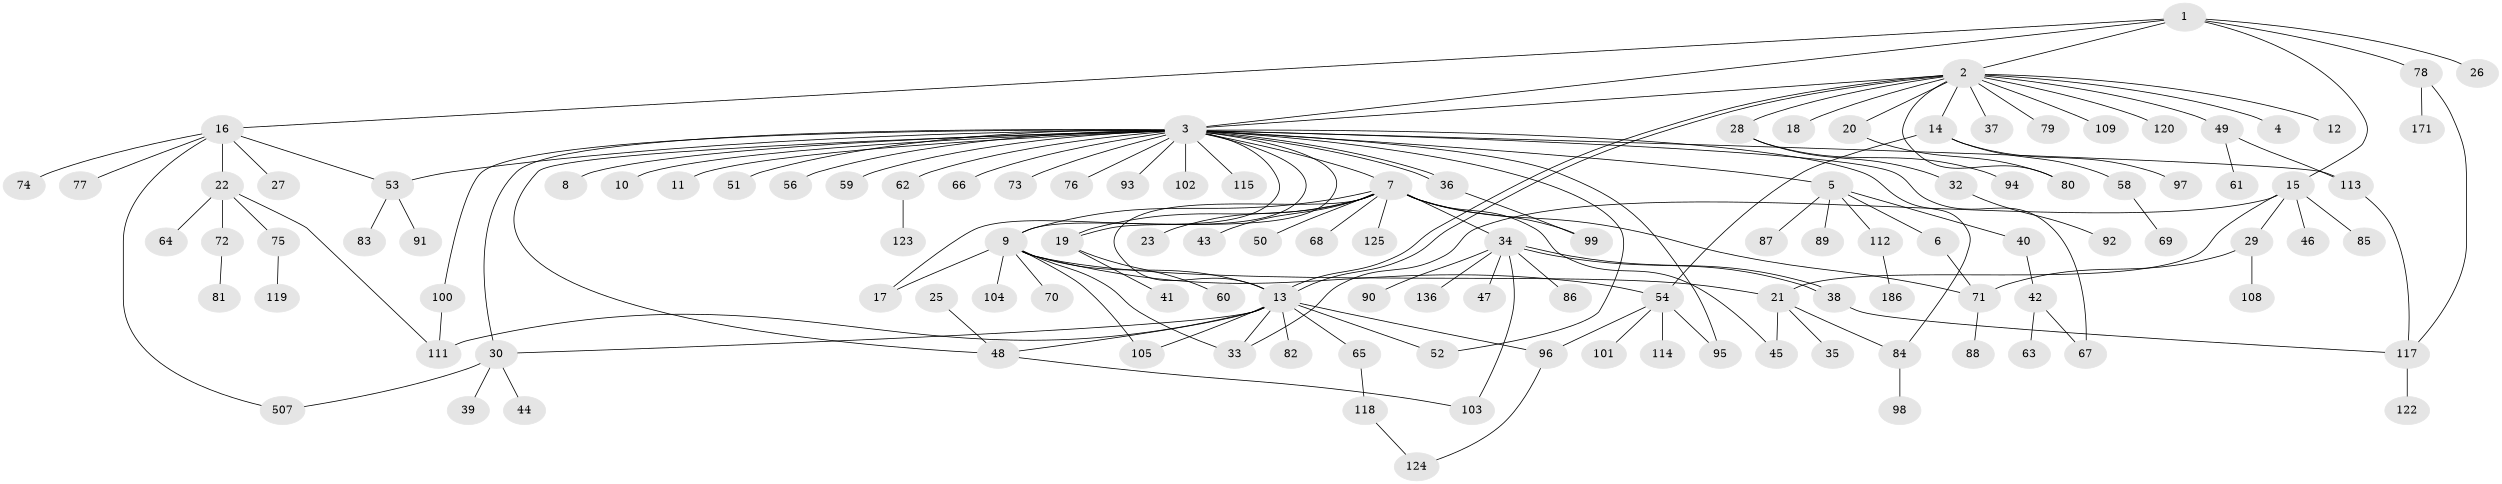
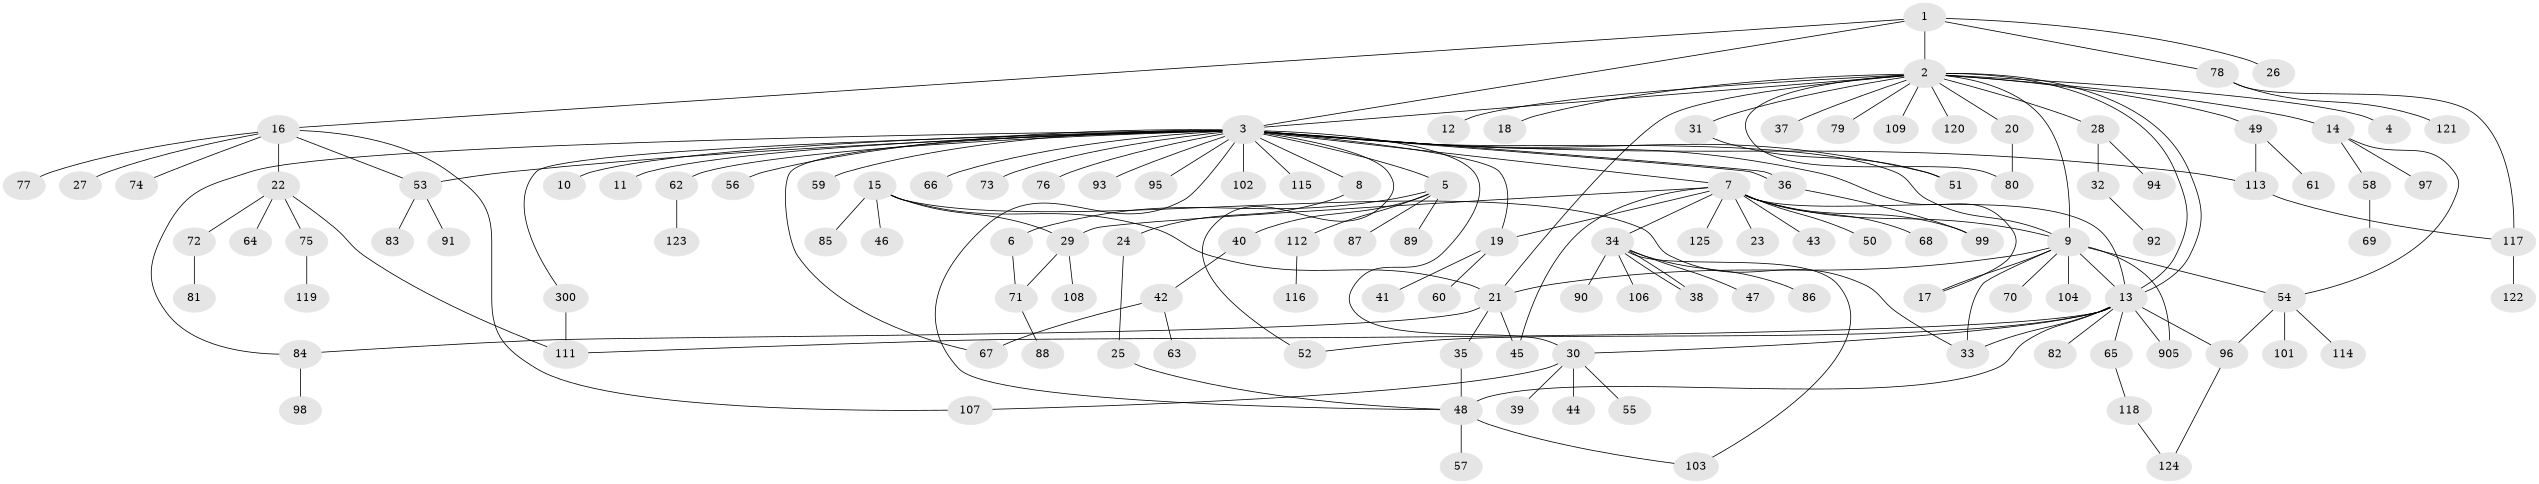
(2331, 80) -> none
none -> (1670, 115)
none -> (2044, 121)
none -> (1696, 130)
(2422, 130) -> (2447, 130)
none -> (1124, 242)
(1683, 243) -> (1520, 198)
(443, 298) -> (566, 298)
(1427, 298) -> (1639, 298)
(1892, 298) -> (1296, 298)
(1691, 326) -> none
(2117, 336) -> none
(1142, 354) -> (2169, 354)
none -> (1461, 387)
(283, 411) -> (970, 411)
none -> (1630, 411)
none -> (1461, 467)
